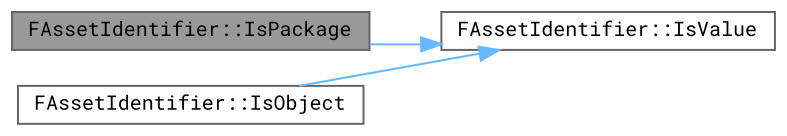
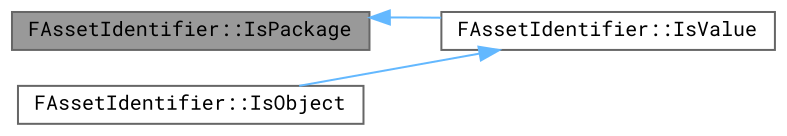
(395, 44) -> (416, 18)
